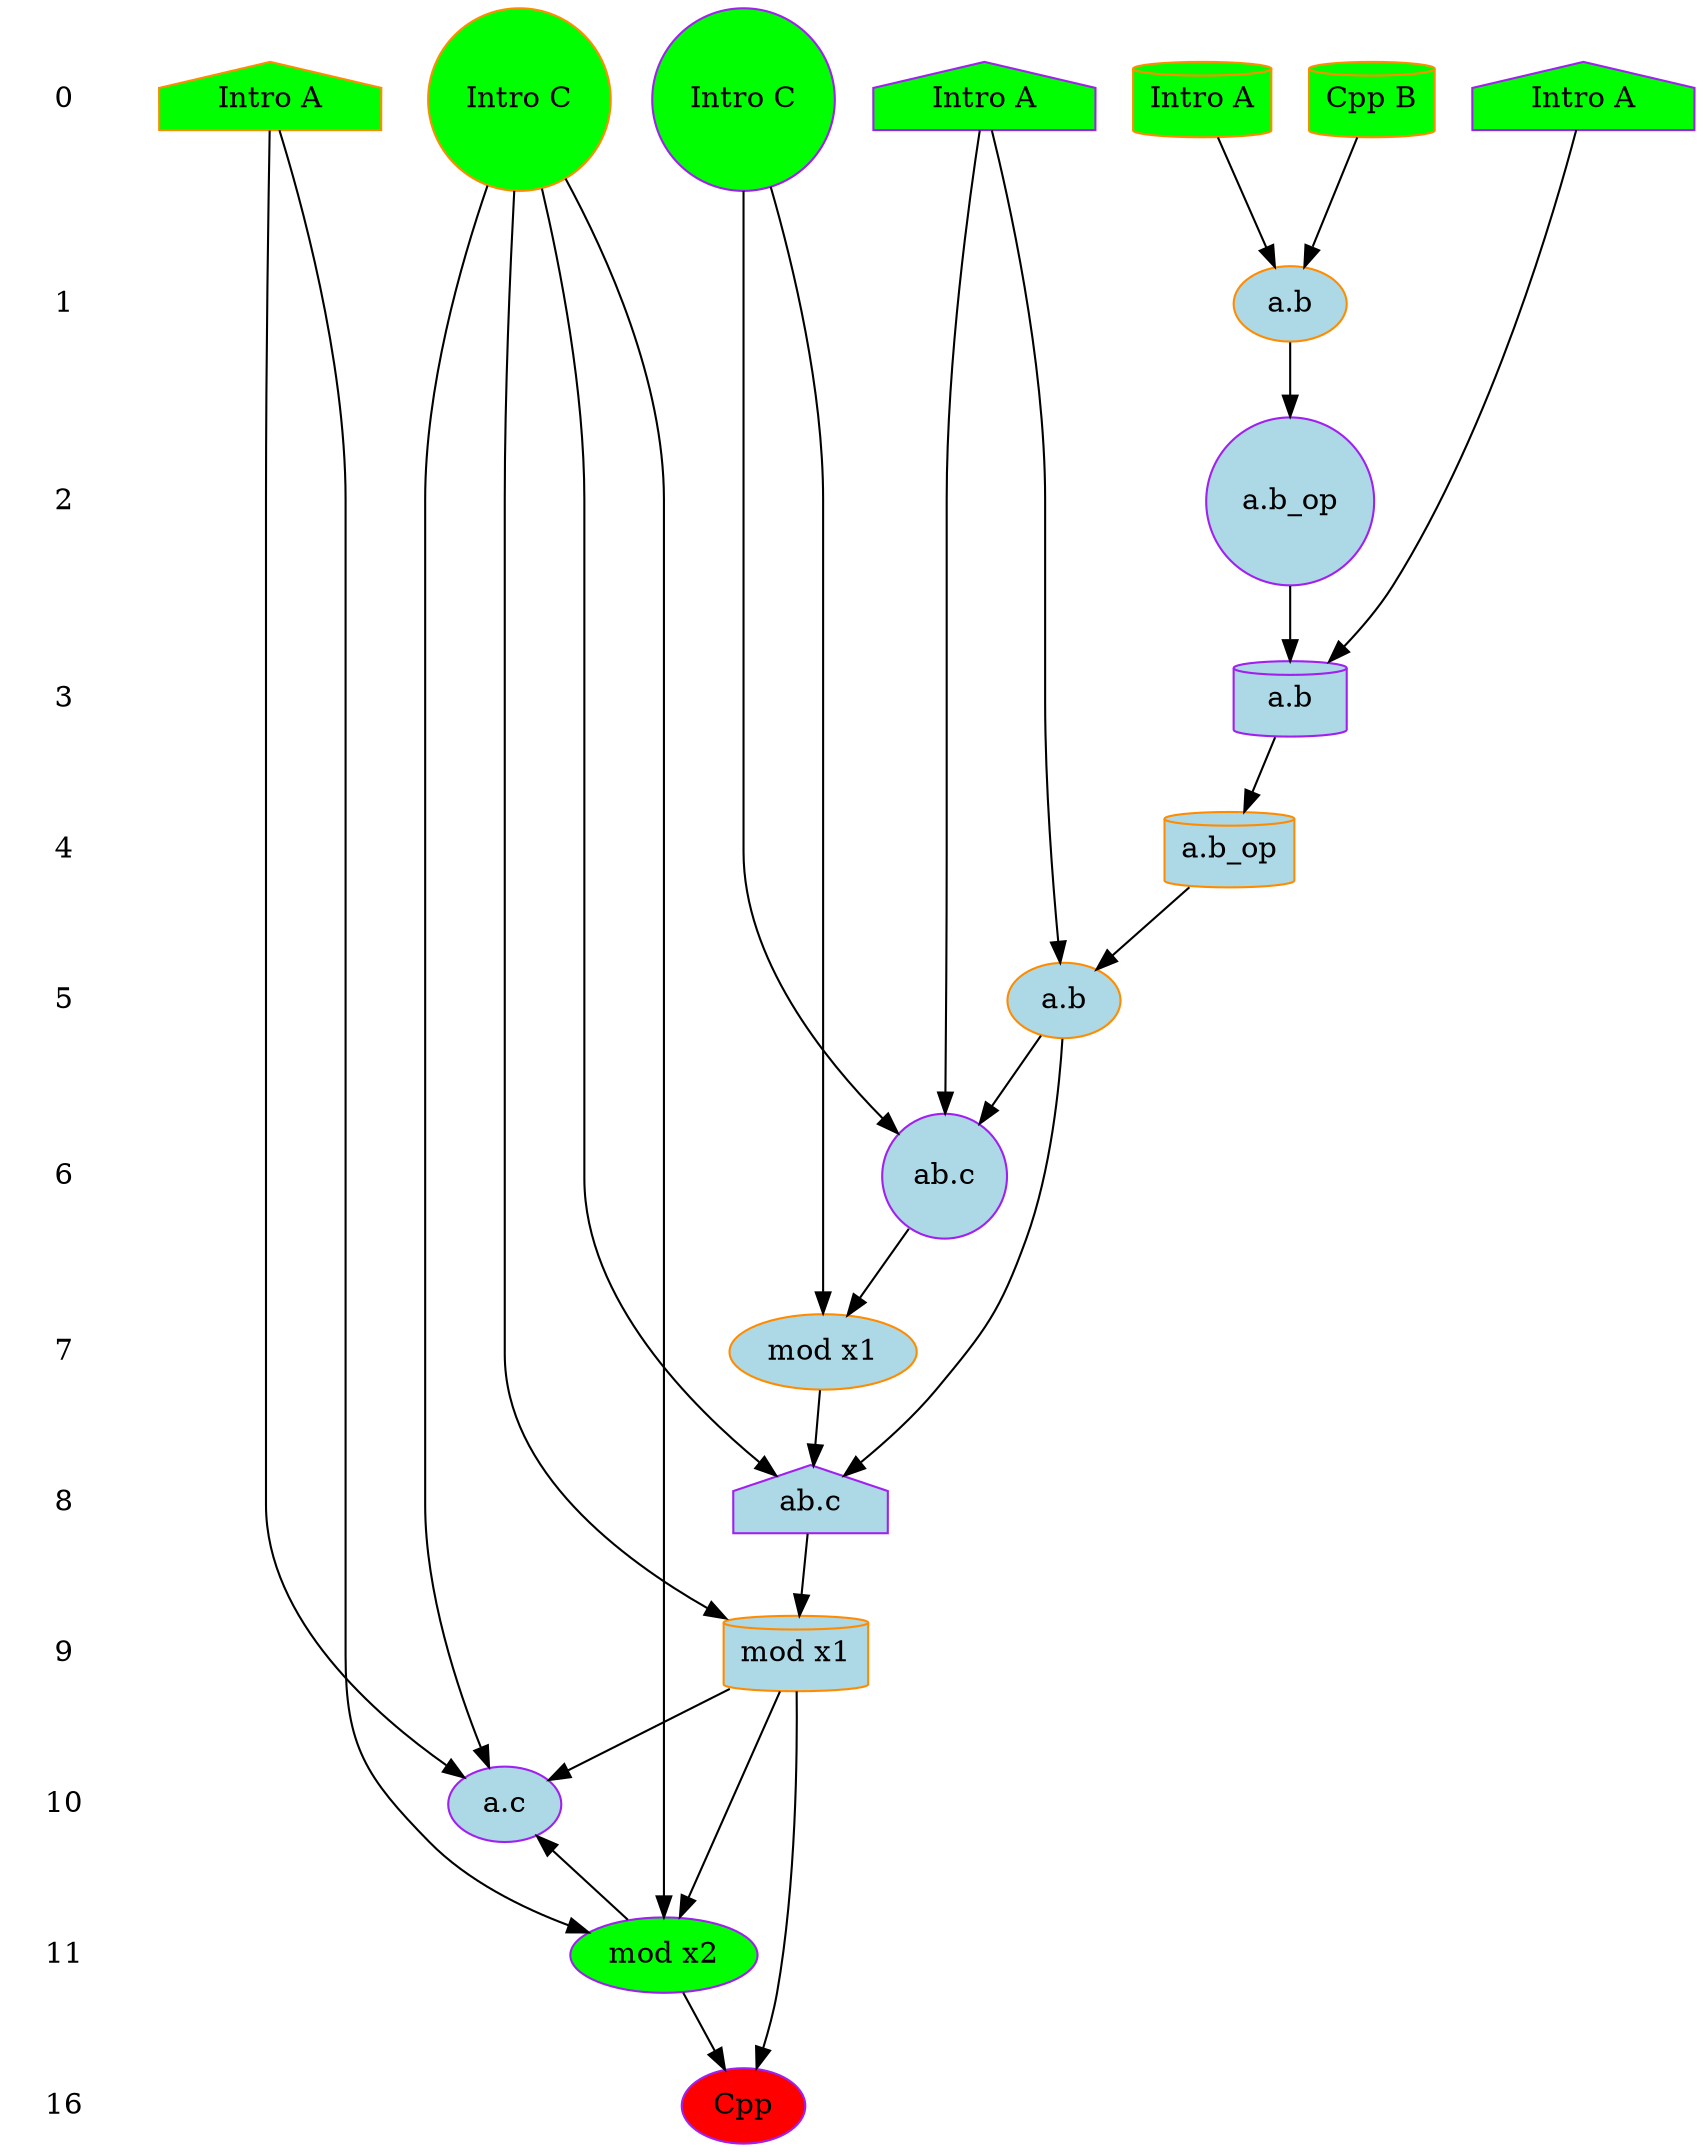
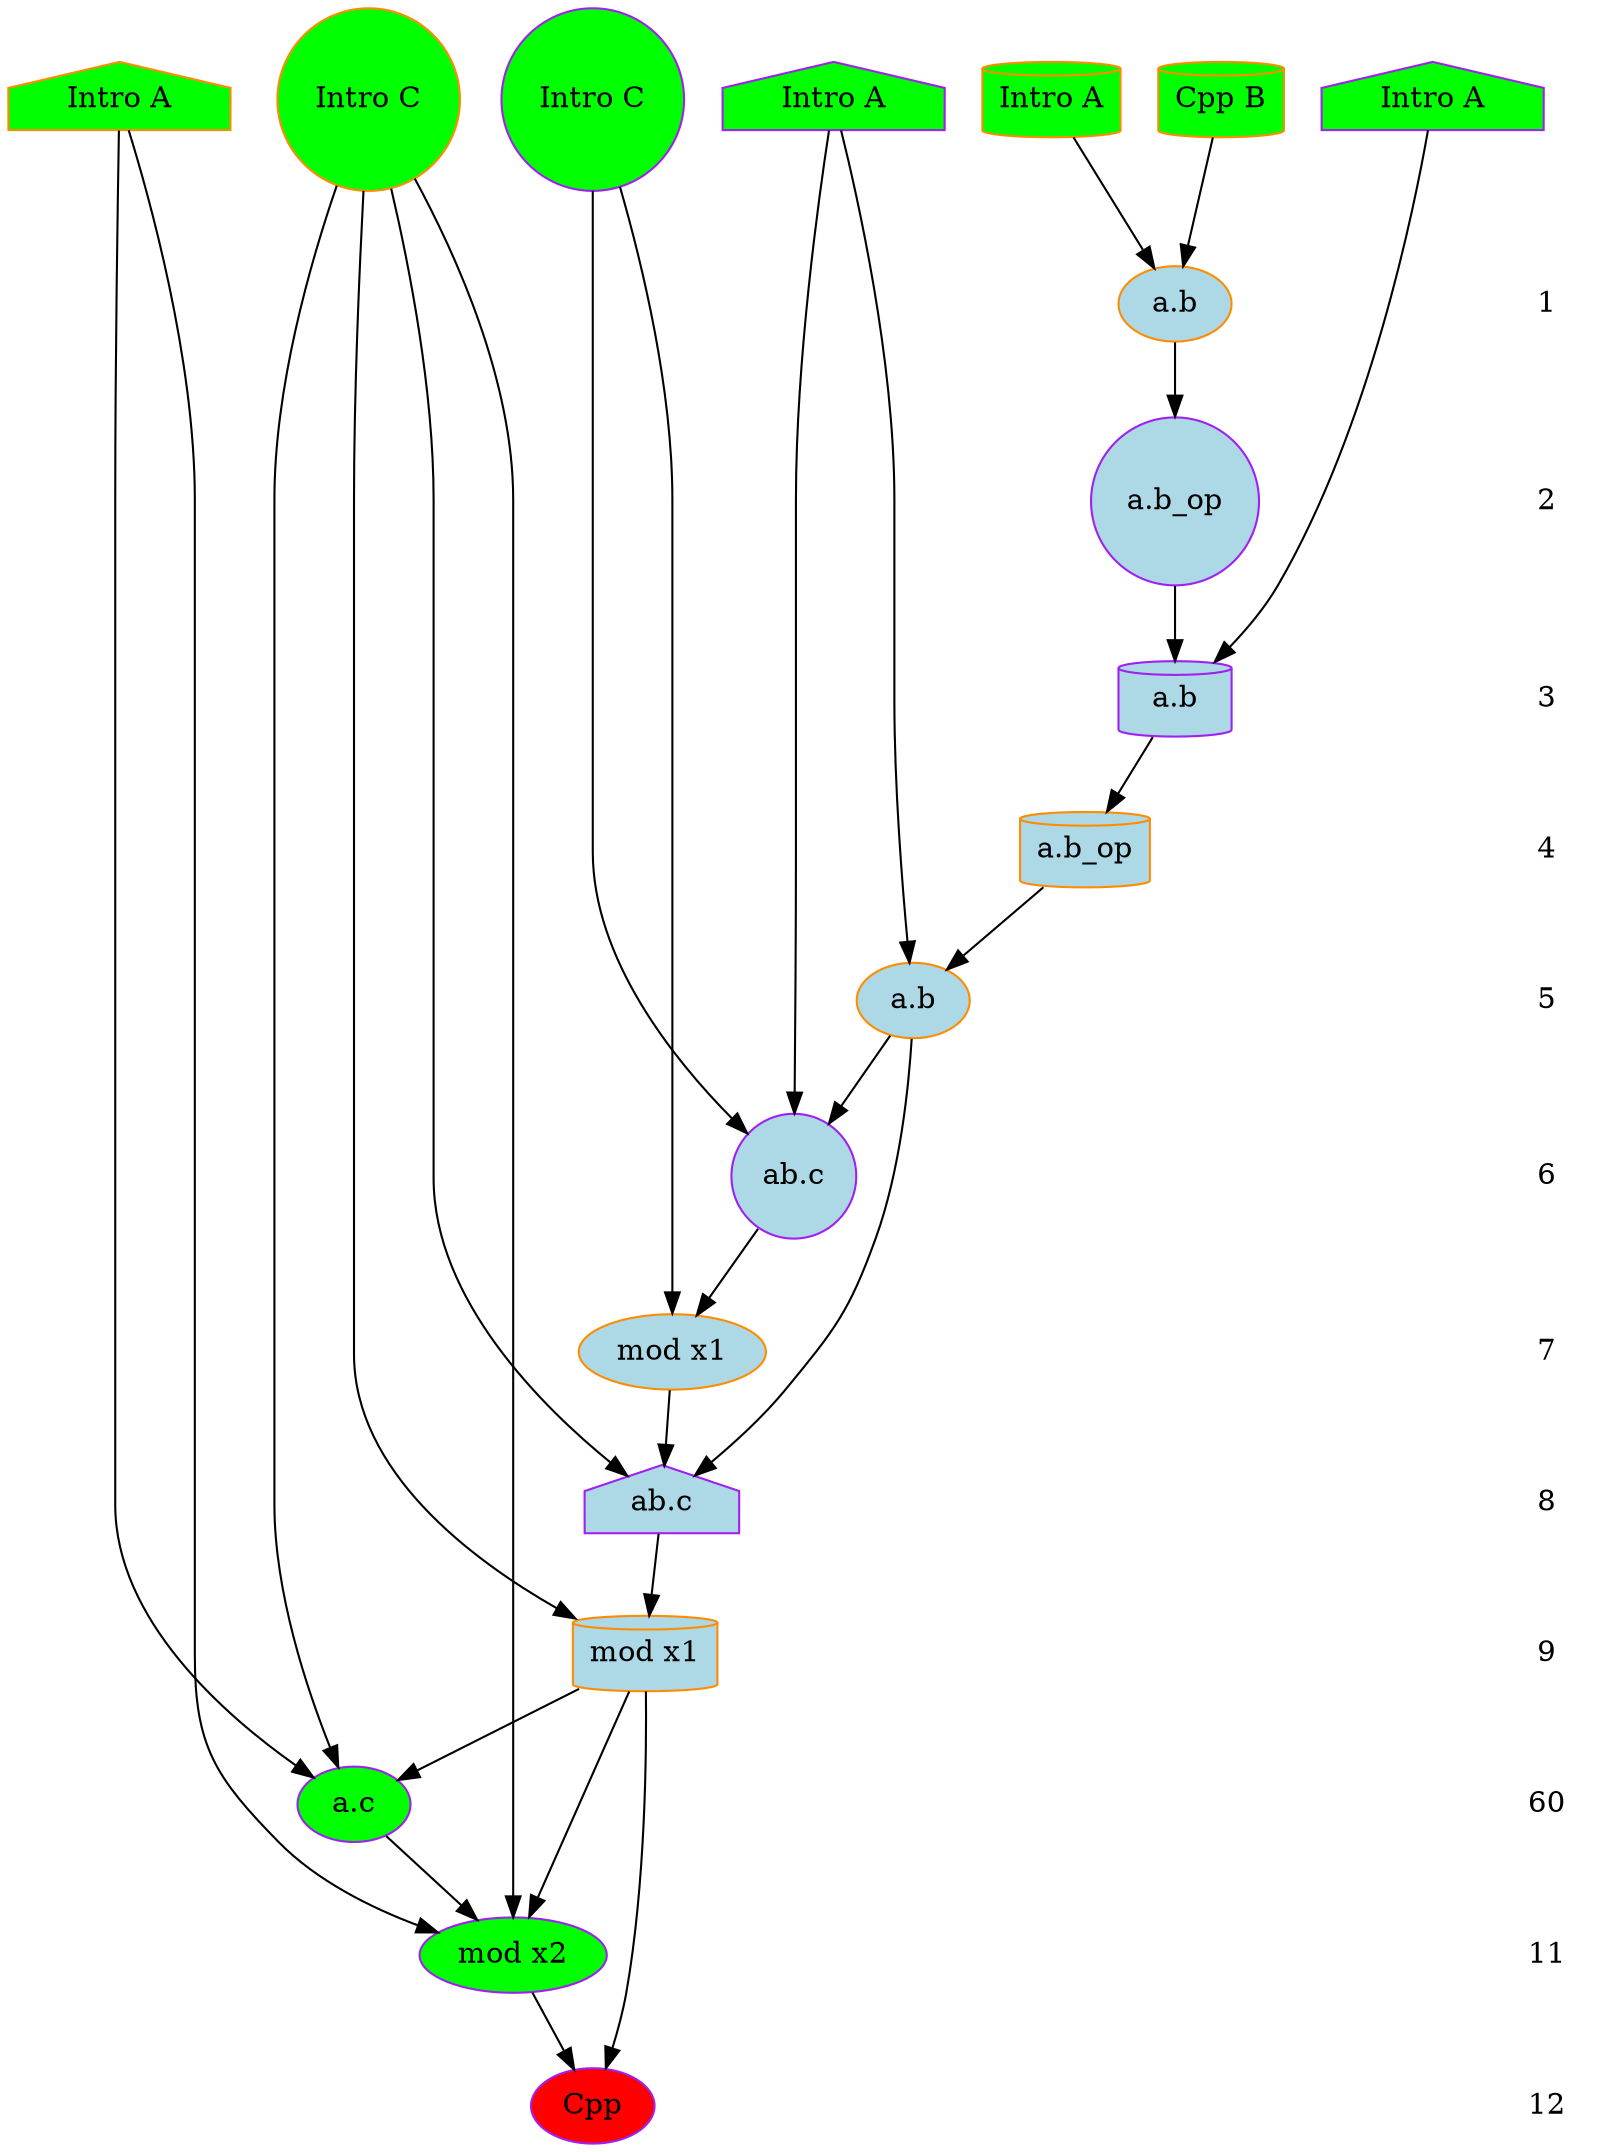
(65, 100) -> none
(65, 1804) -> (1548, 1804)
(505, 1804) -> (354, 1804)
(590, 1885) -> (424, 1871)
(65, 2106) -> (1548, 2106)
